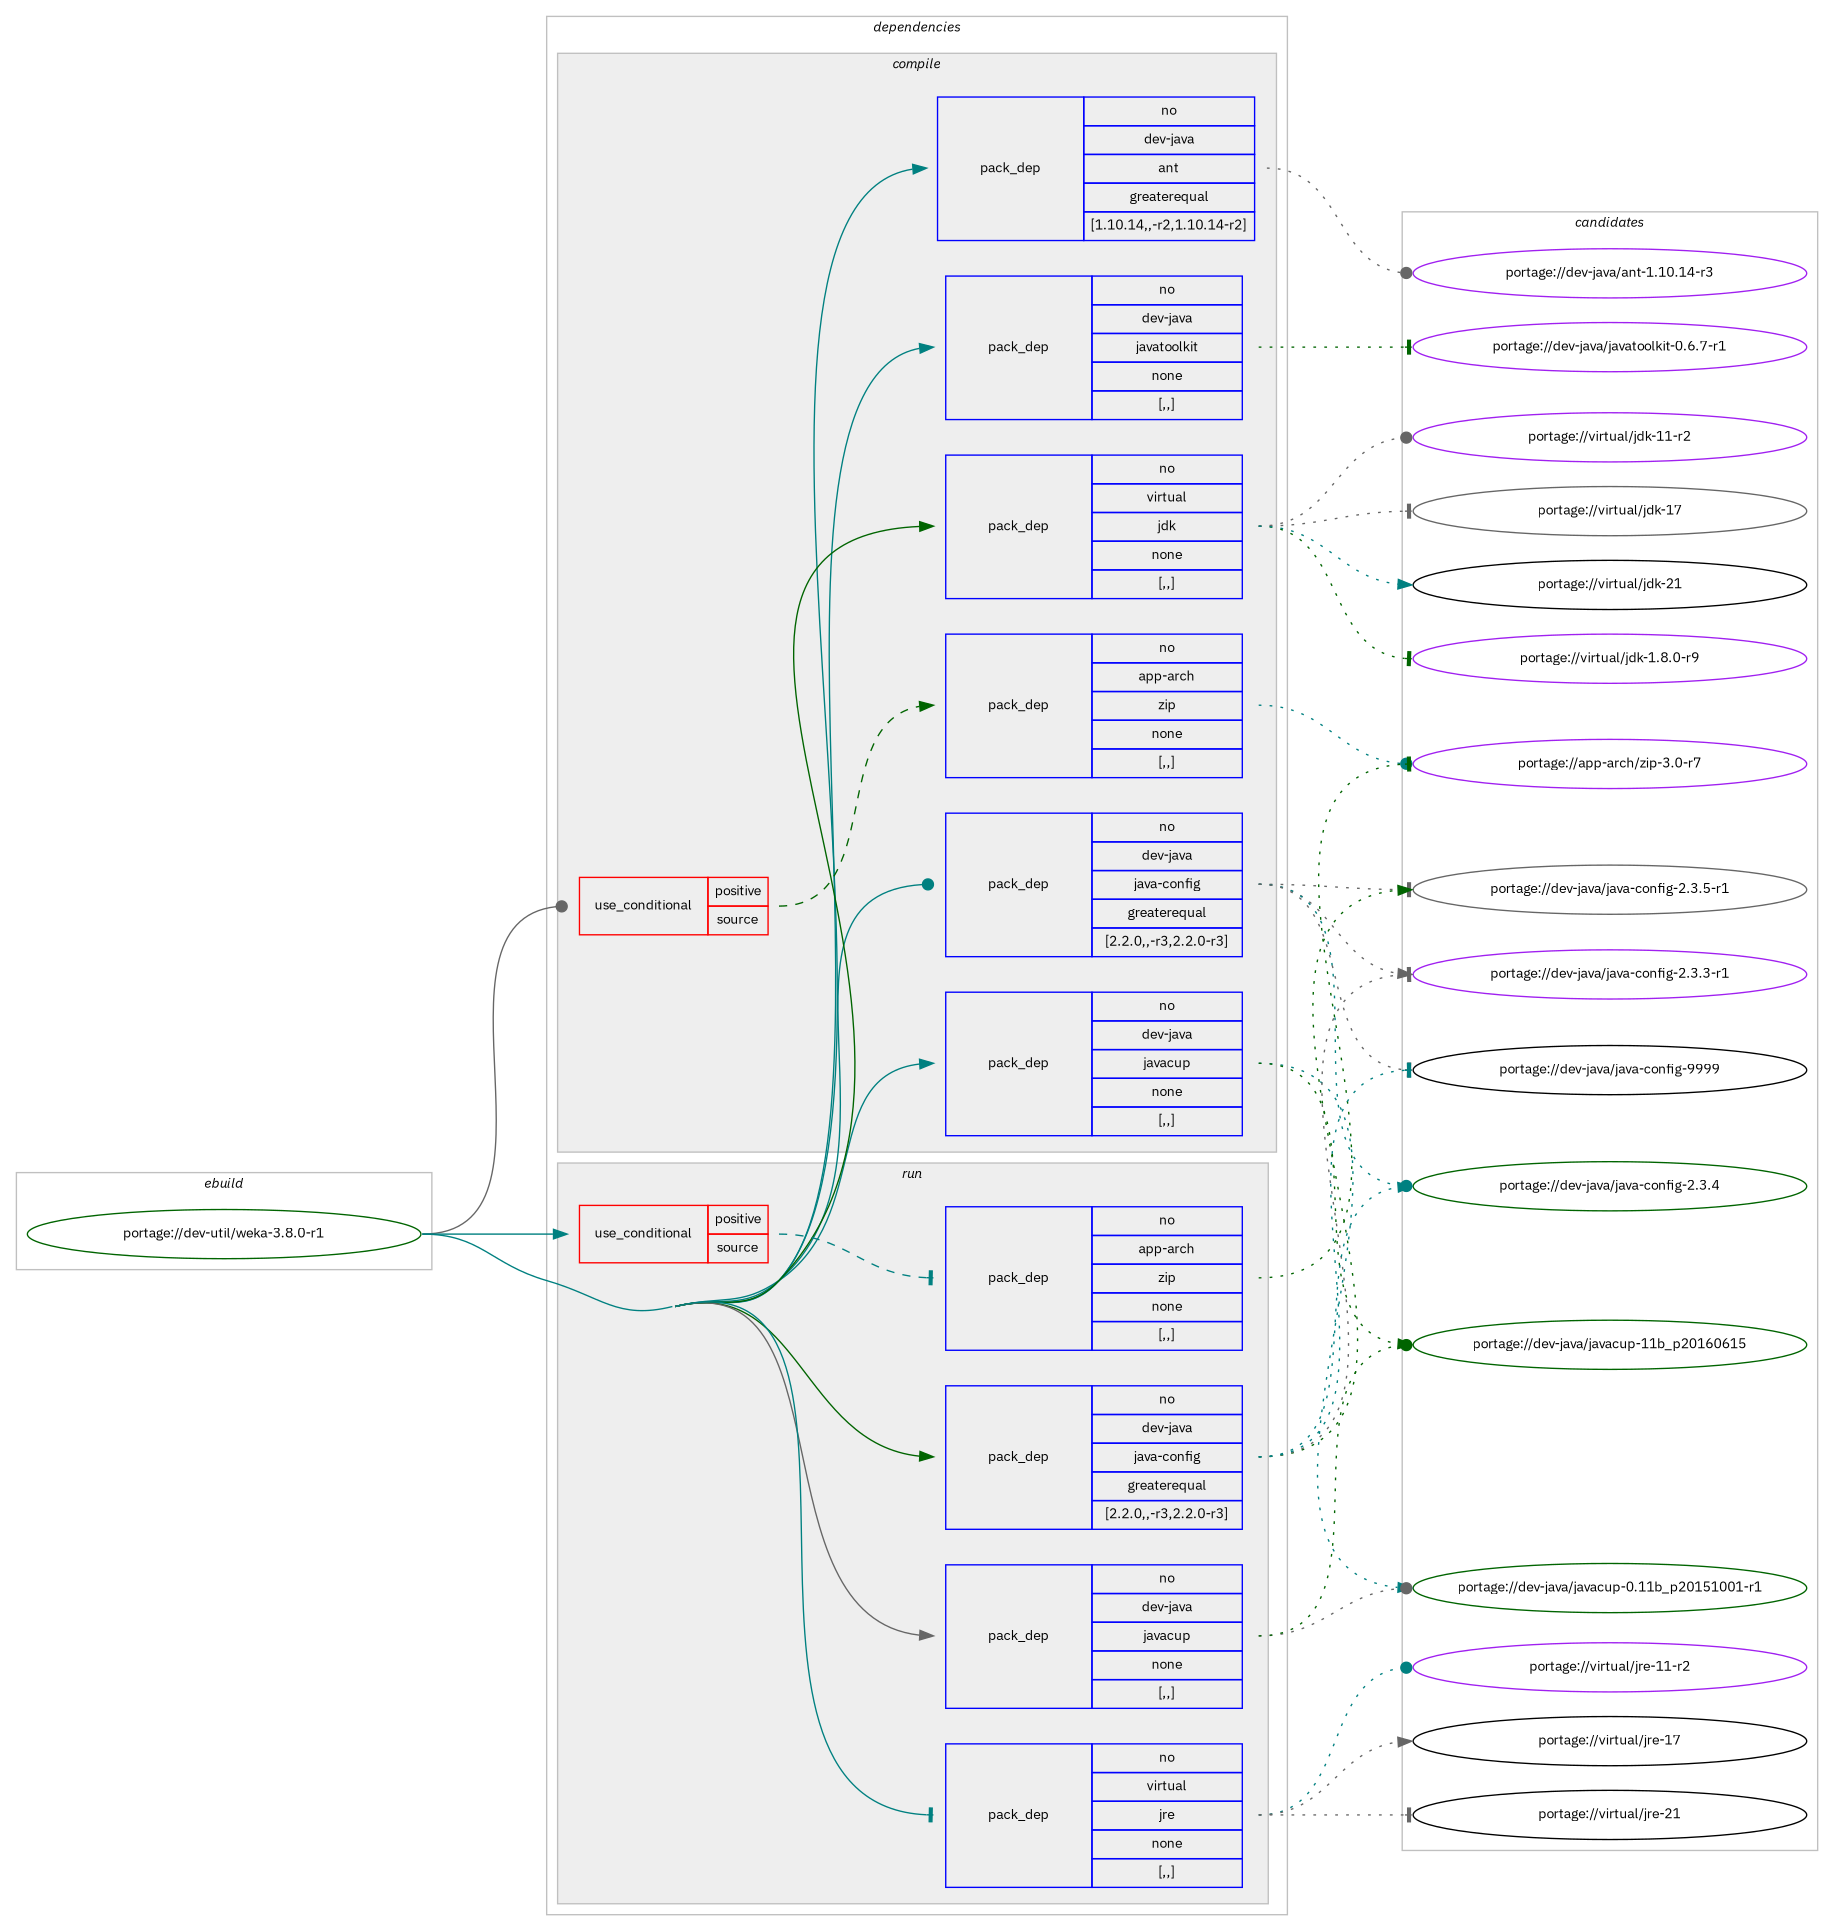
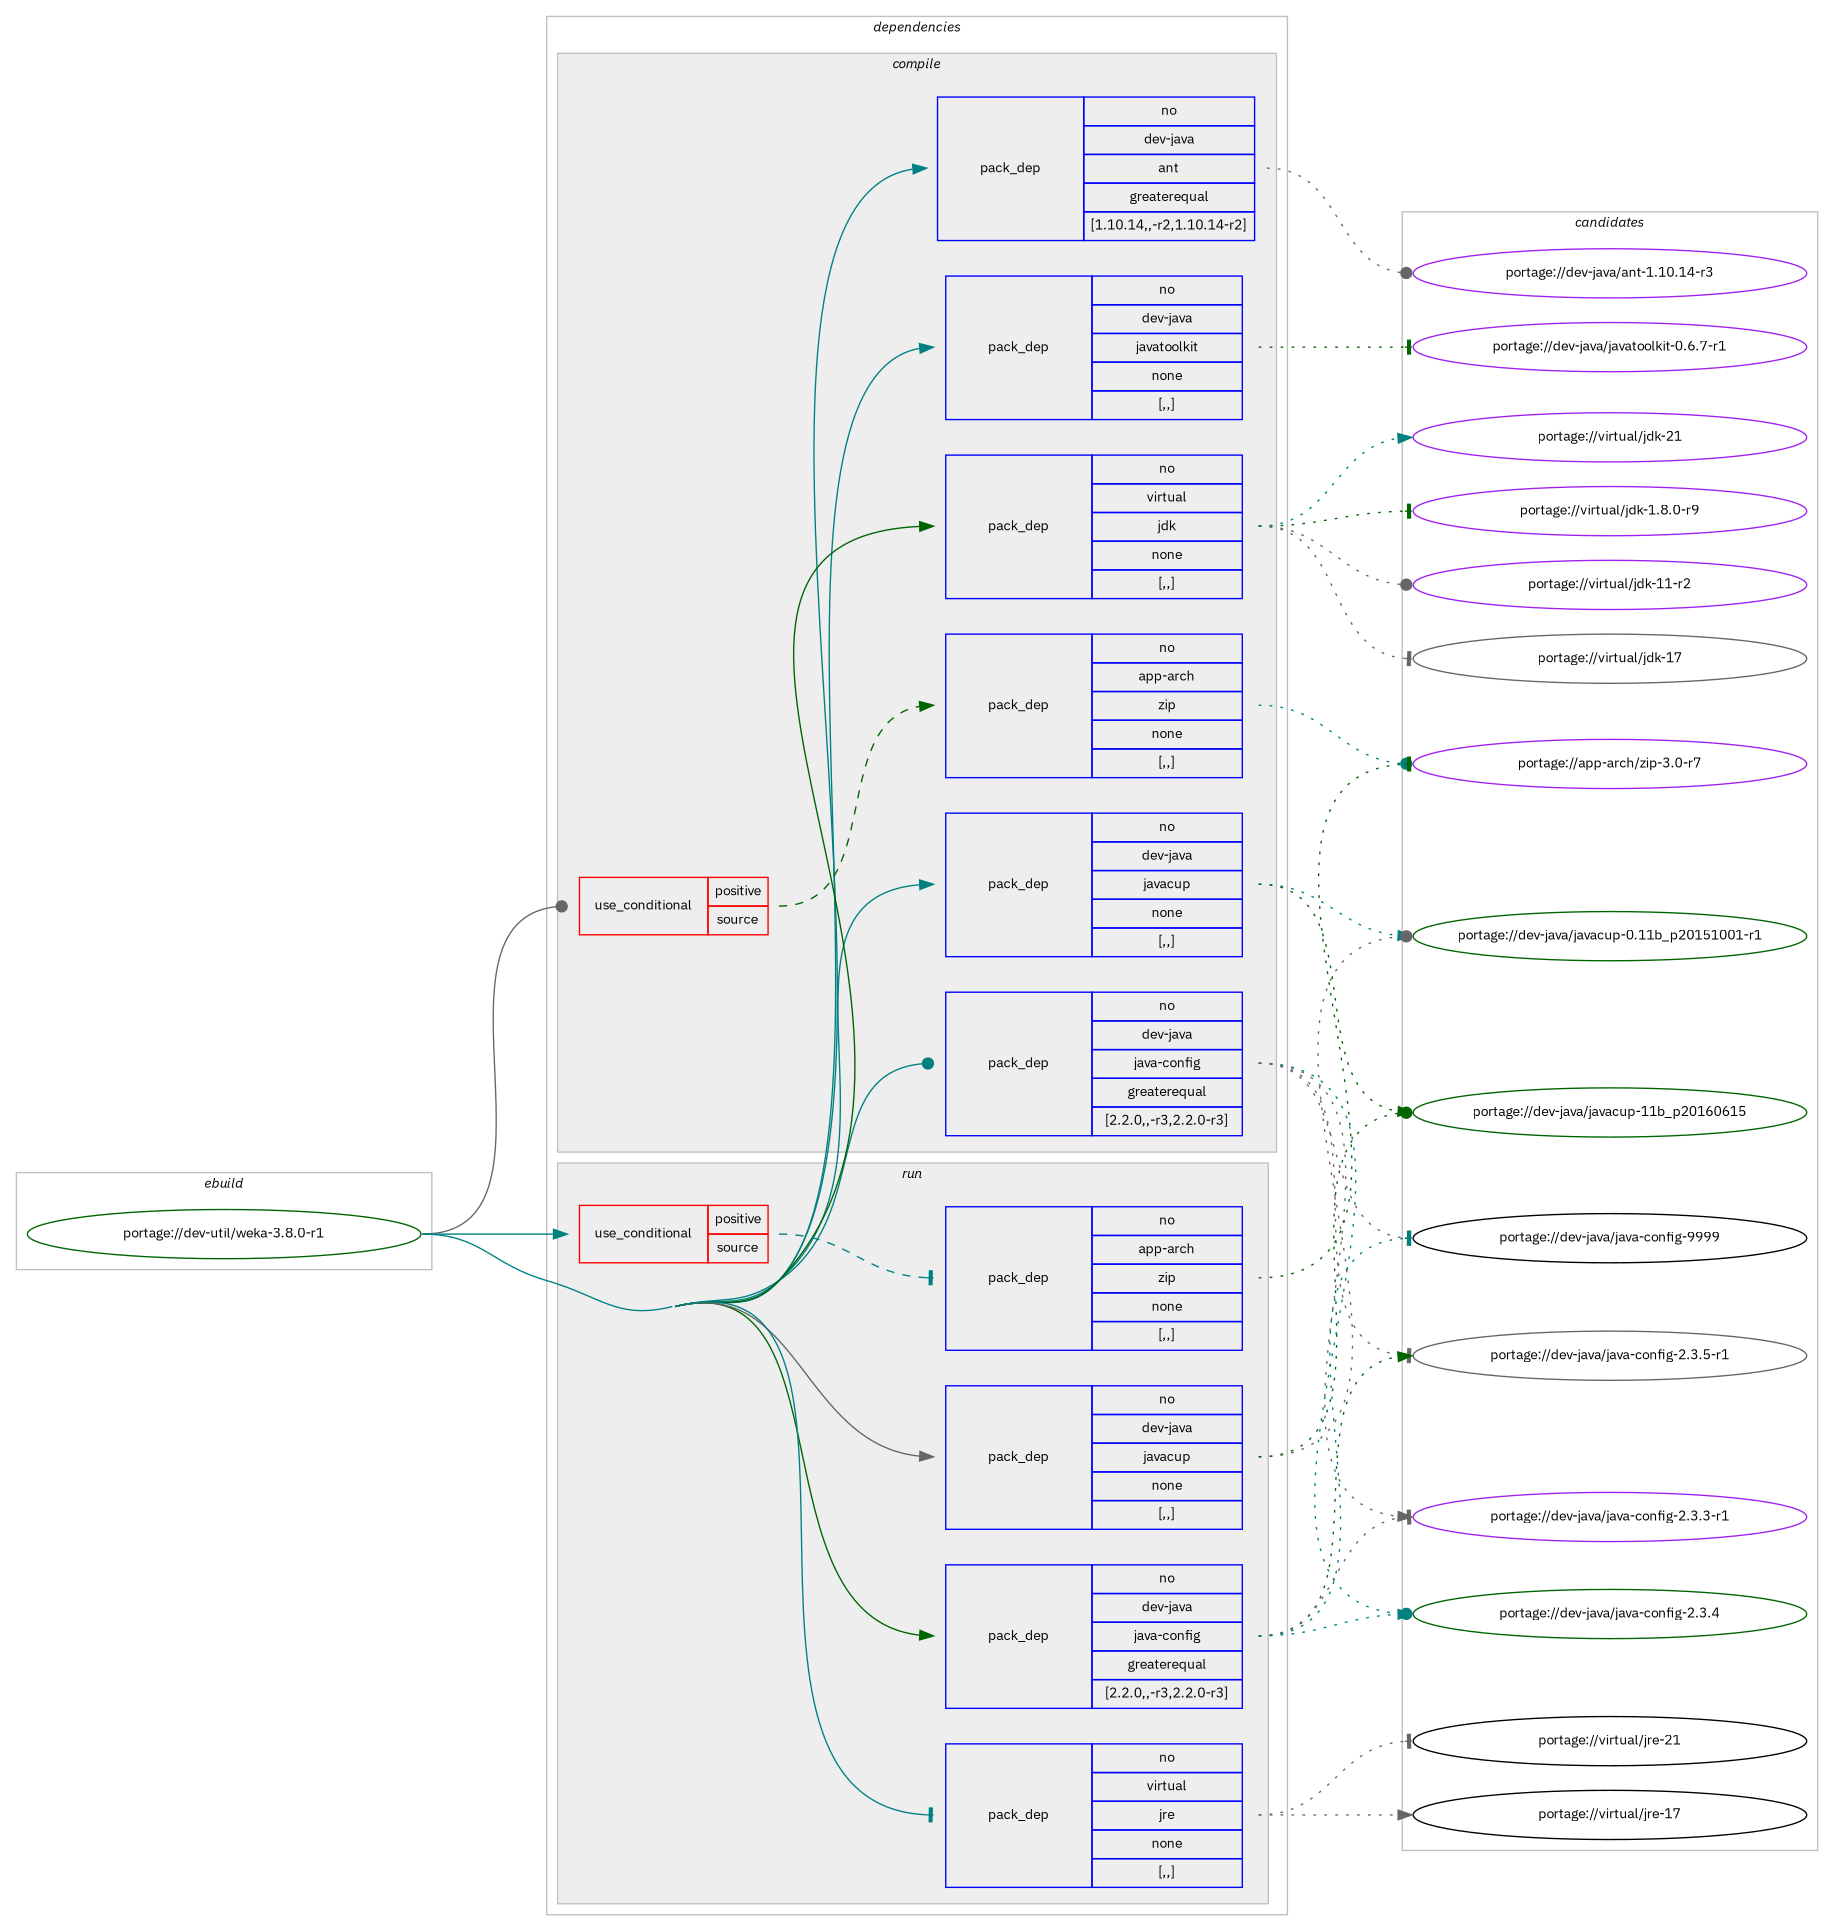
(1610, 585) -> (1610, 437)
(1610, 1667) -> none
